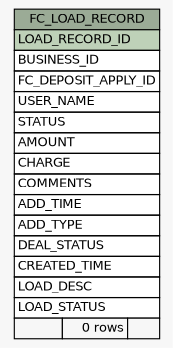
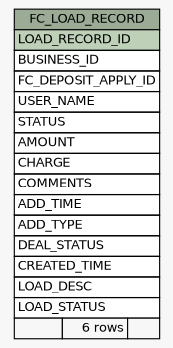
(103, 328) -> (103, 328)
